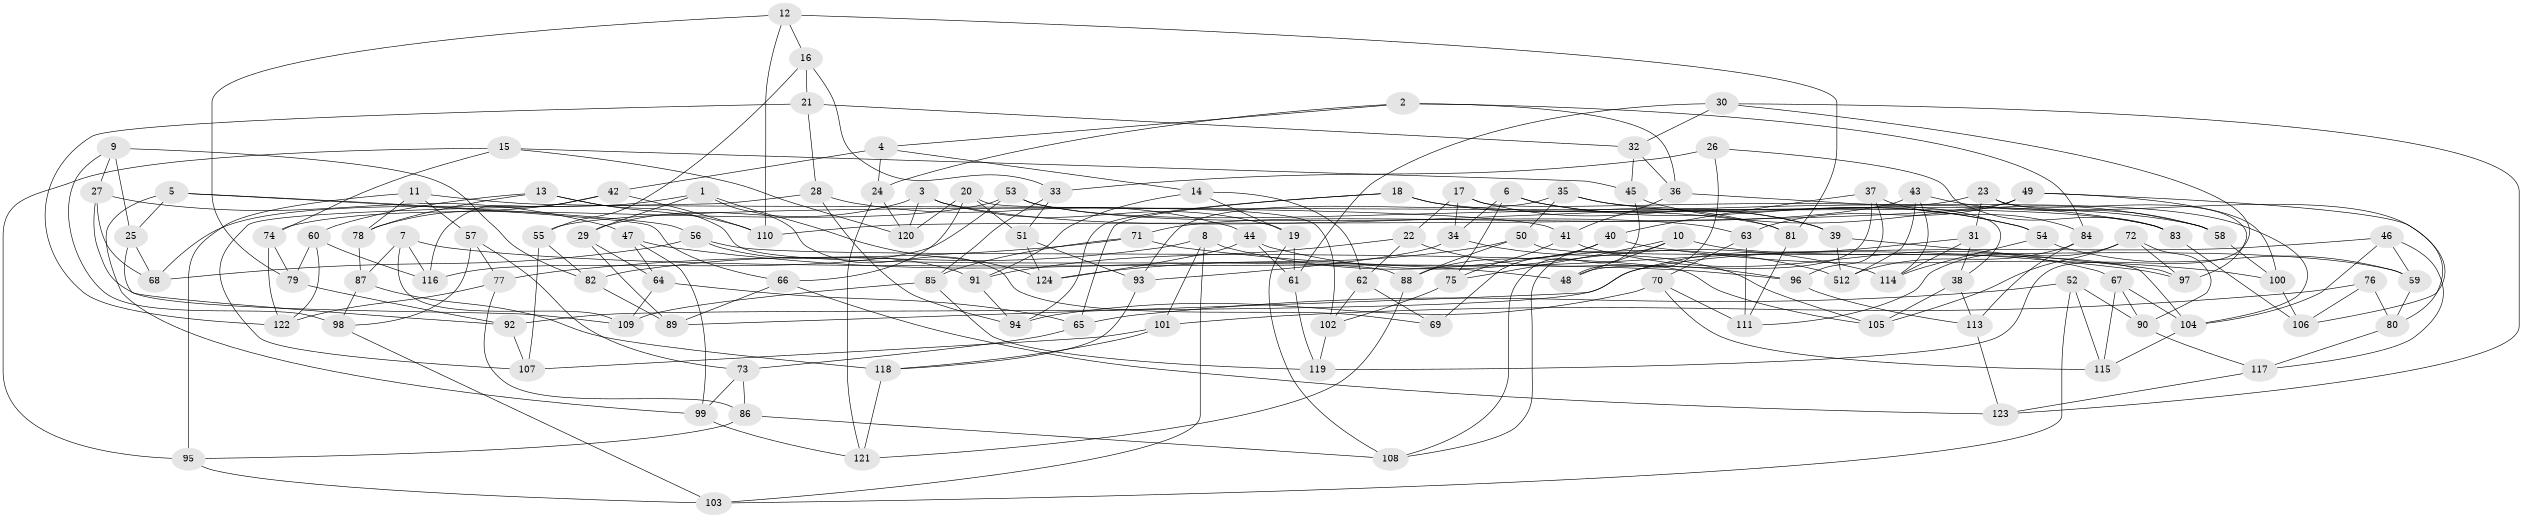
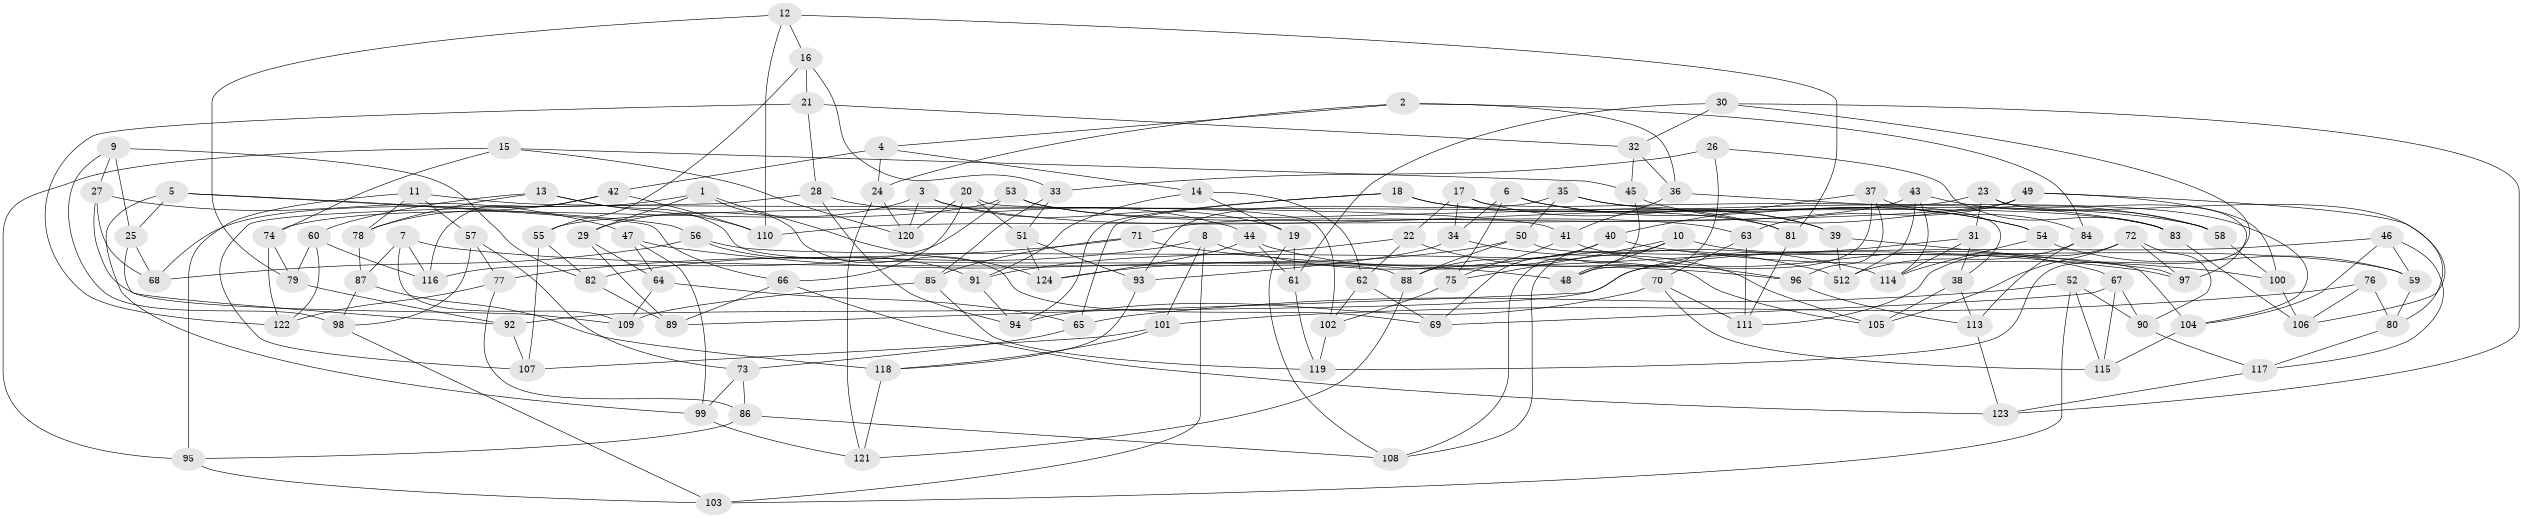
(2147, 300) -> (1730, 313)
